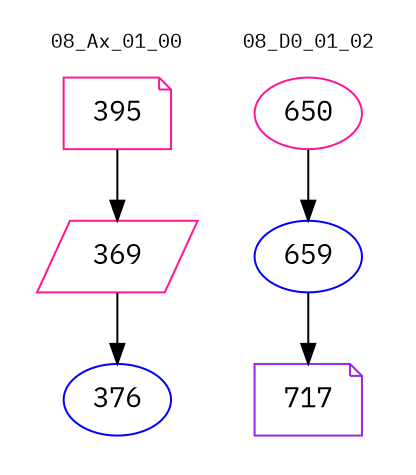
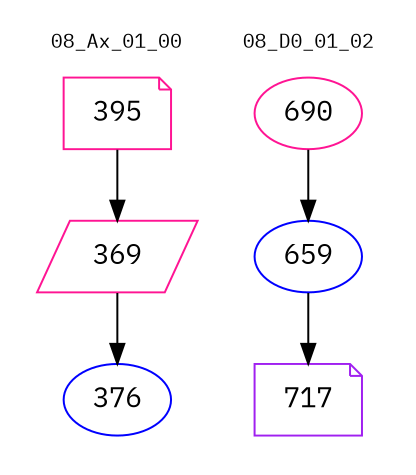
(308, 113) -> (308, 113)
